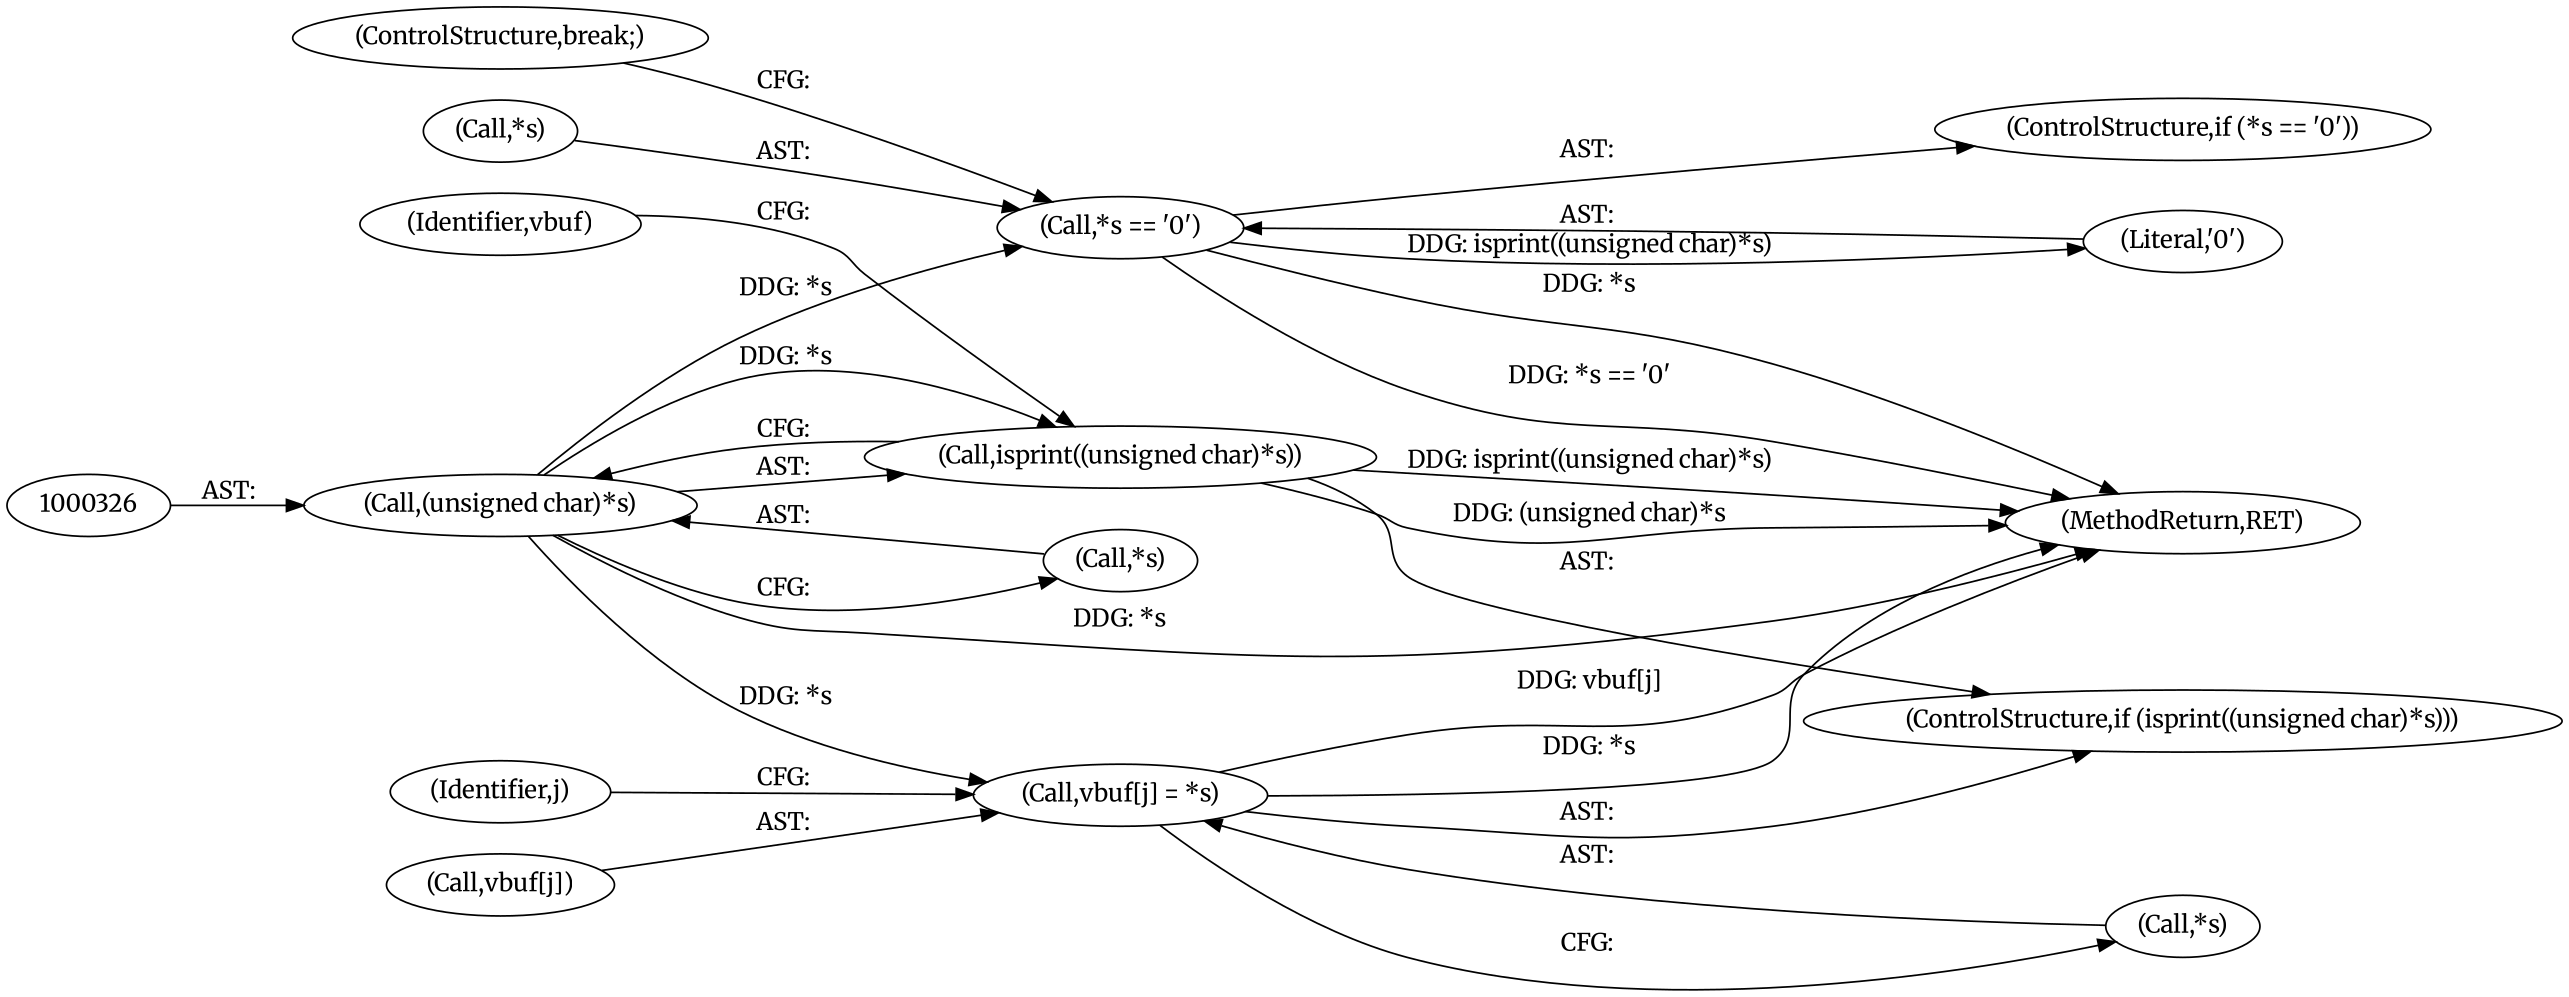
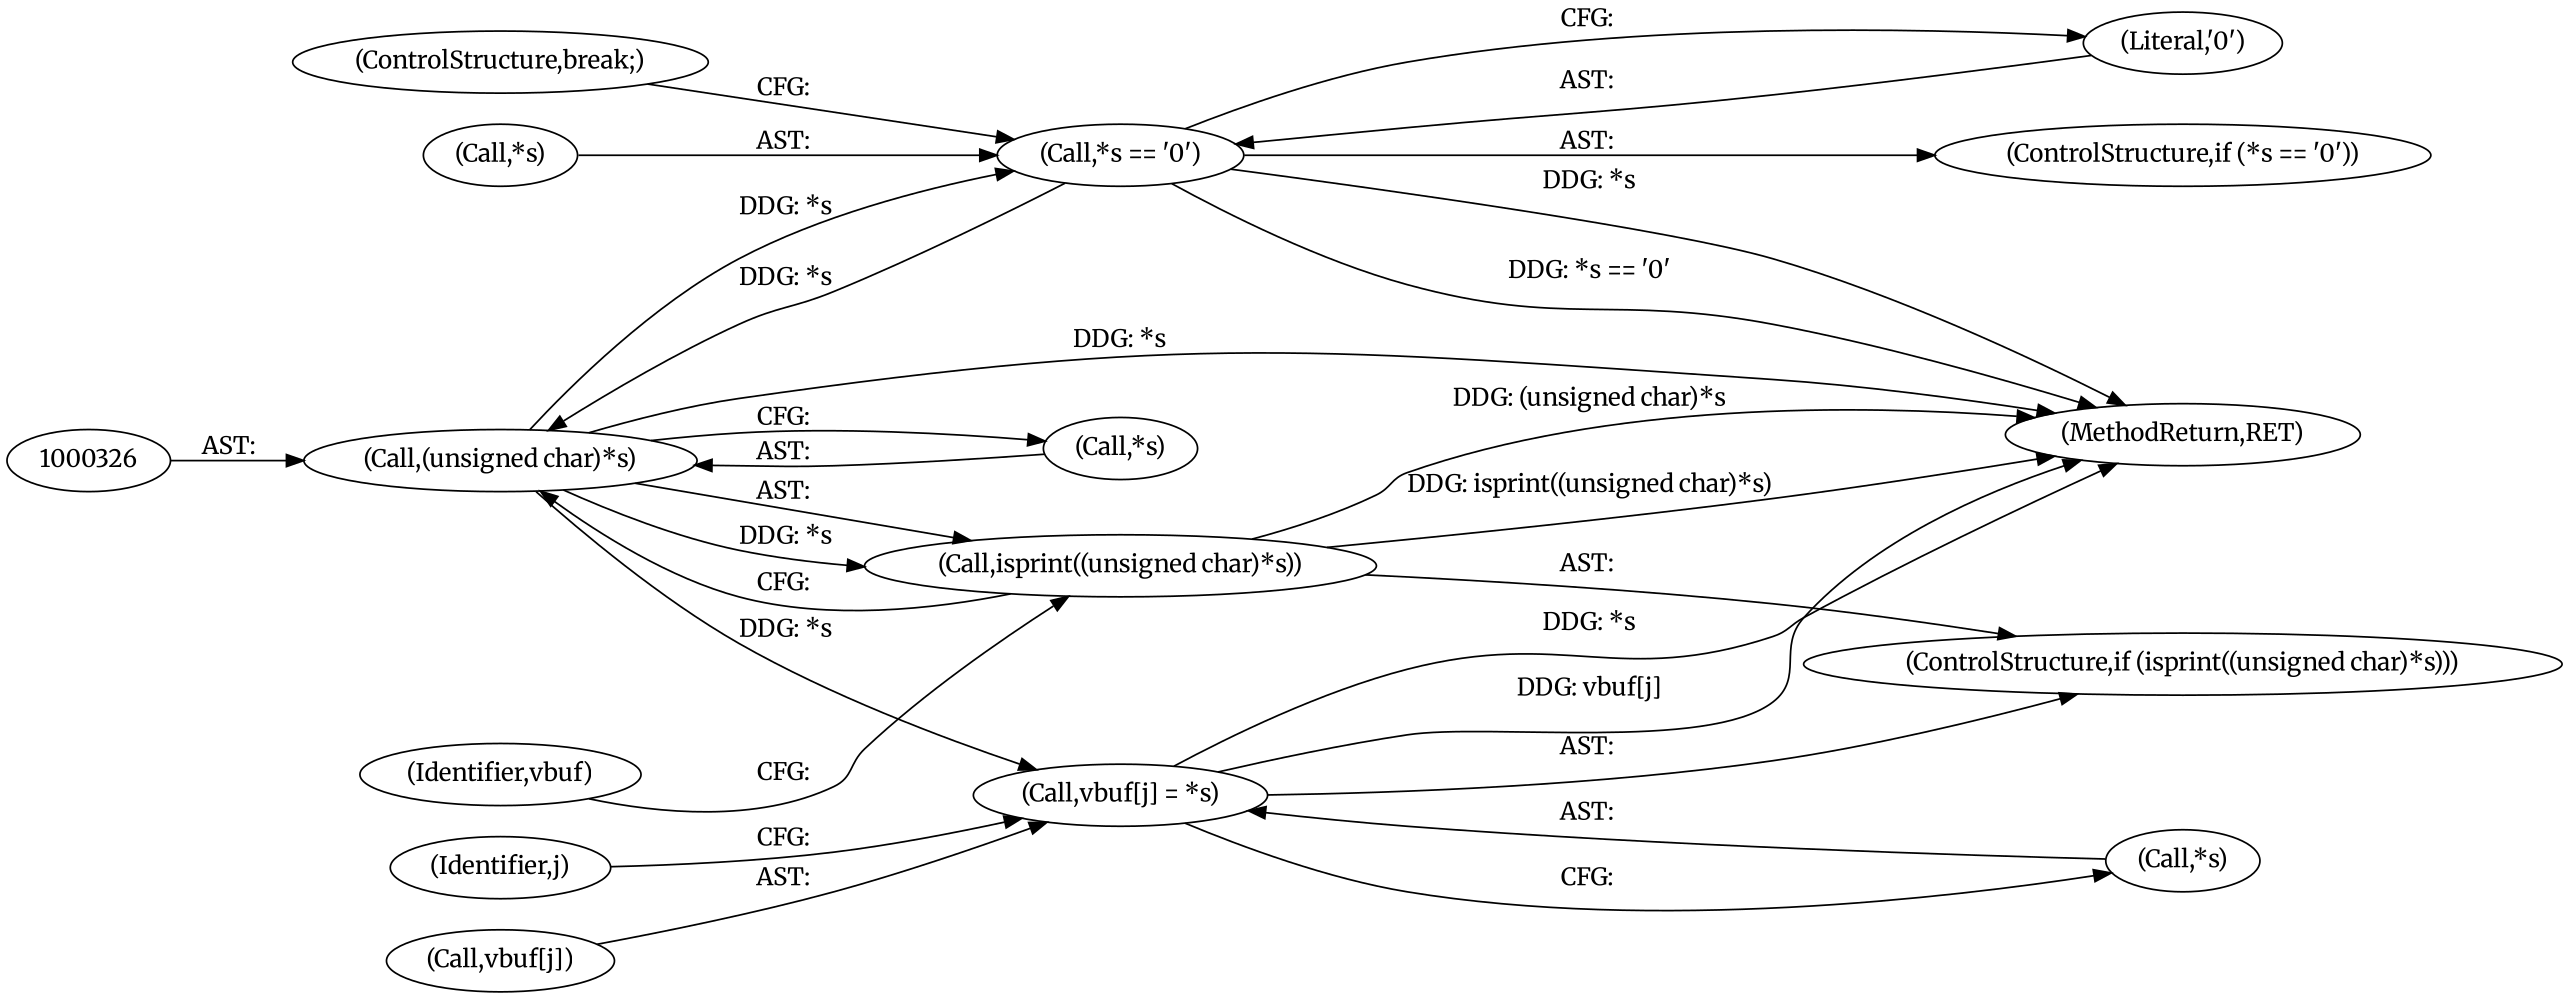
(1590, 246) -> (1590, 20)
none -> (812, 299)
